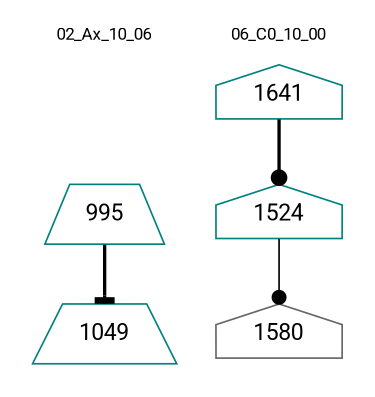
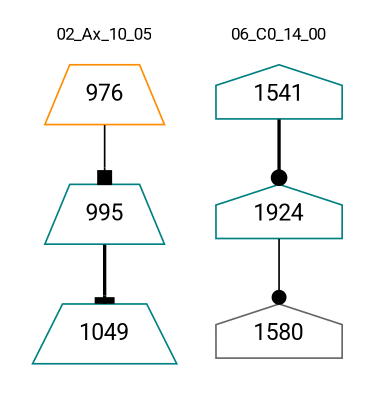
(105, 36) -> (105, 36)
(279, 36) -> (279, 36)
none -> (105, 95)
(279, 95) -> (279, 95)
(279, 214) -> (279, 214)
